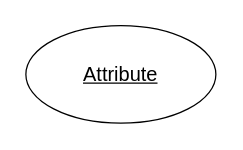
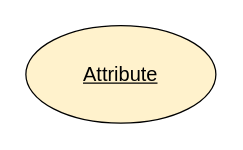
(121, 74) -> (121, 74)
